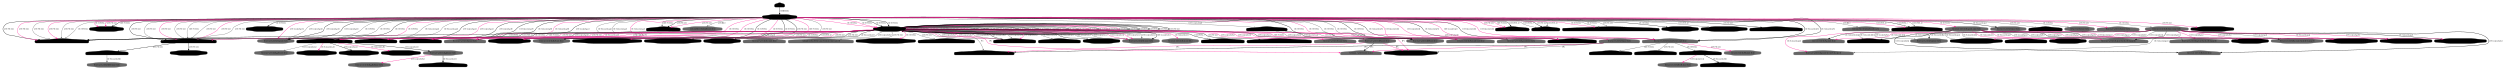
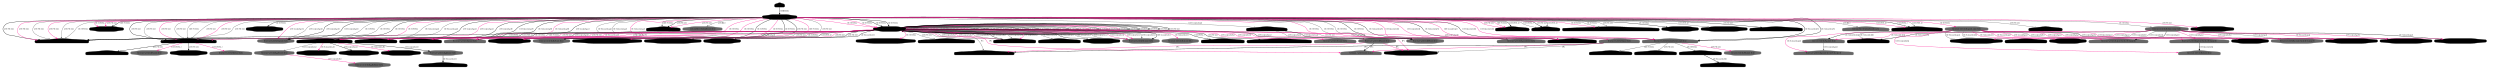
(2008, 29) -> none
(2080, 29) -> none
(2118, 29) -> none
(2471, 33) -> (2199, 46)
(2031, 37) -> (2031, 37)
(2129, 38) -> (2129, 38)
(764, 41) -> none
(821, 41) -> none
(1470, 41) -> none
(1929, 41) -> none
(2005, 49) -> (2005, 49)
(2005, 50) -> (1824, 46)
none -> (149, 53)
none -> (231, 53)
(407, 59) -> (321, 59)
(107, 65) -> none
(1678, 65) -> none
